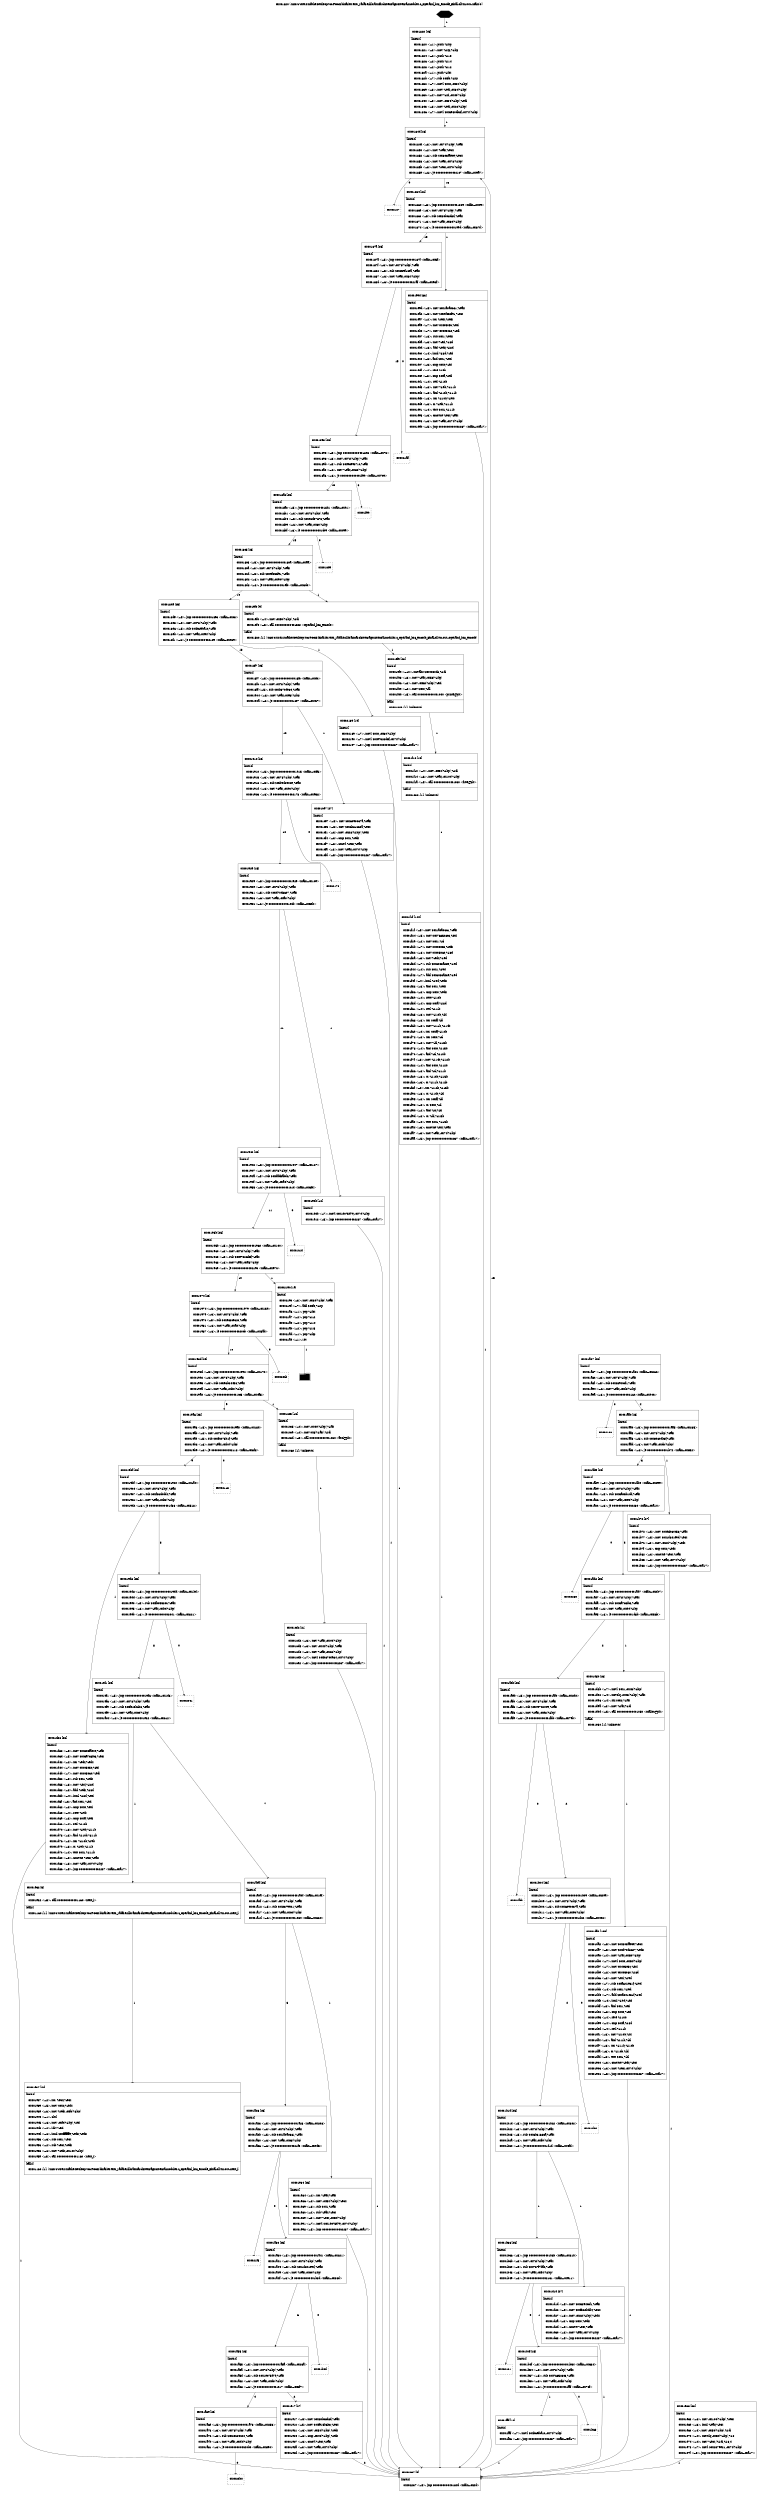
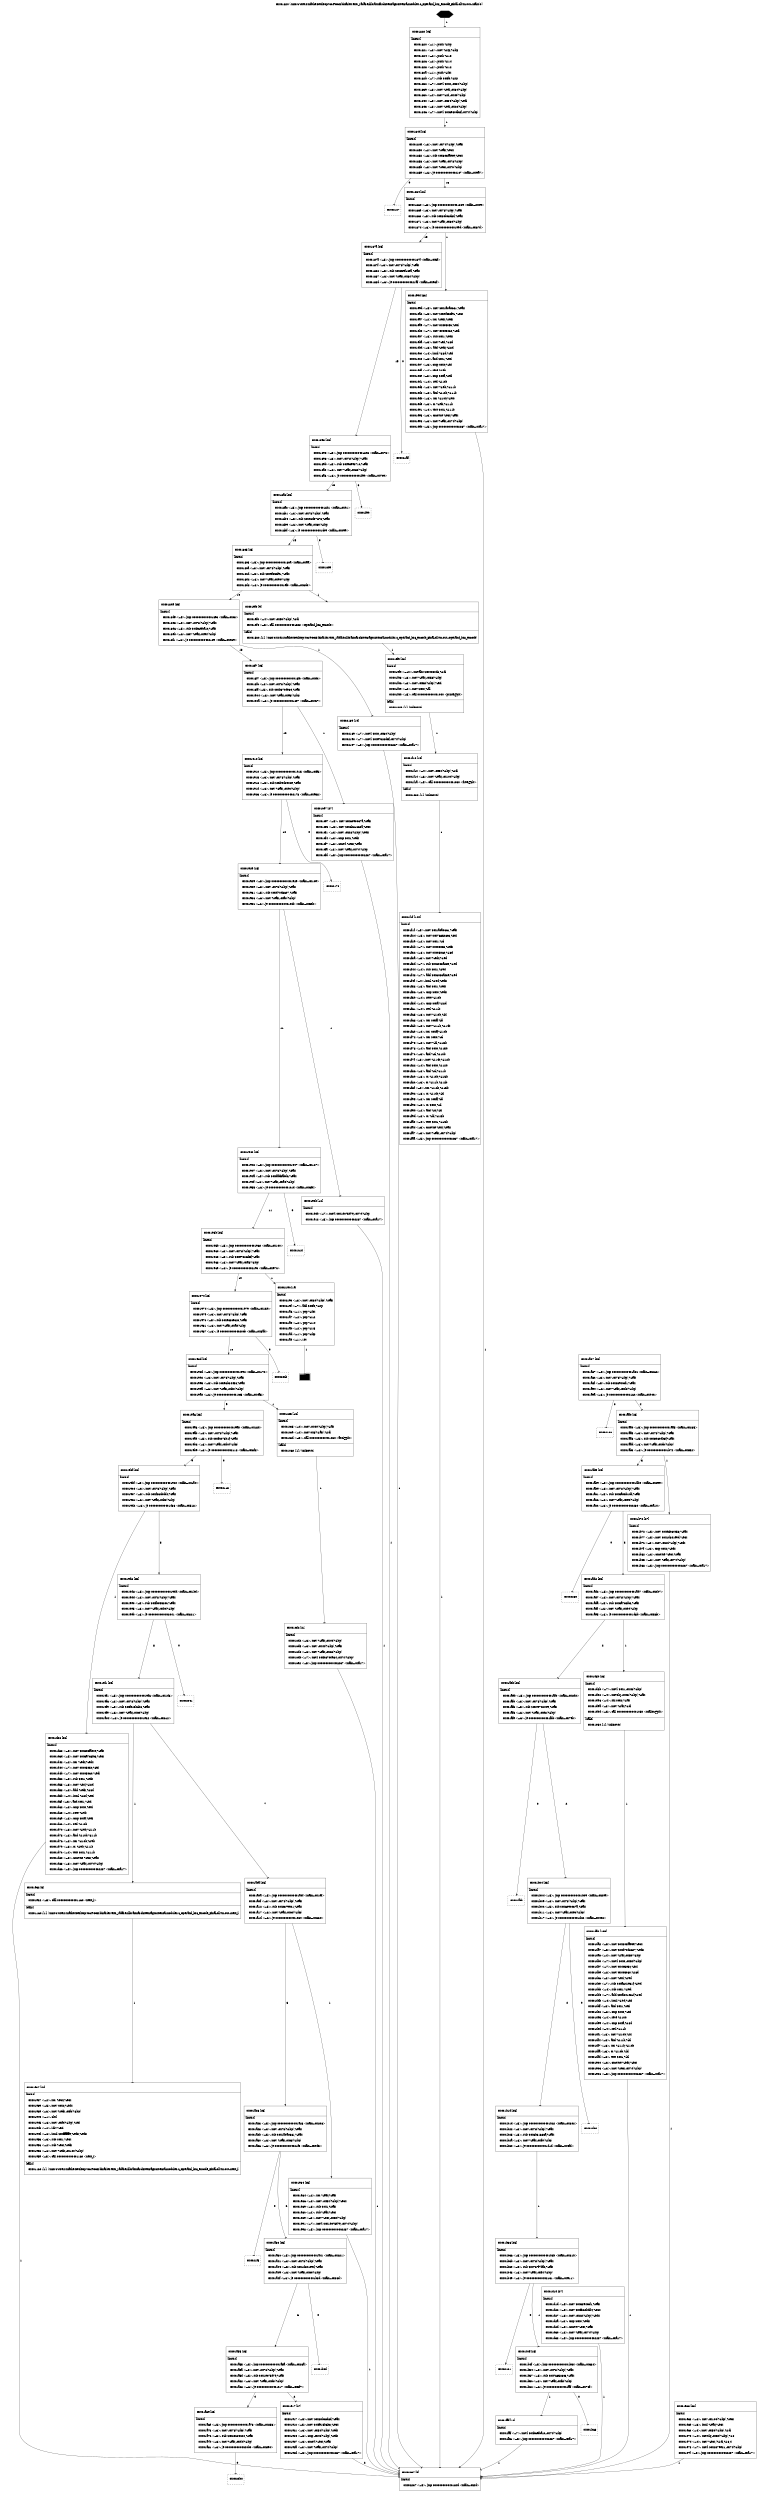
(491, 1325) -> none
(574, 2217) -> none
